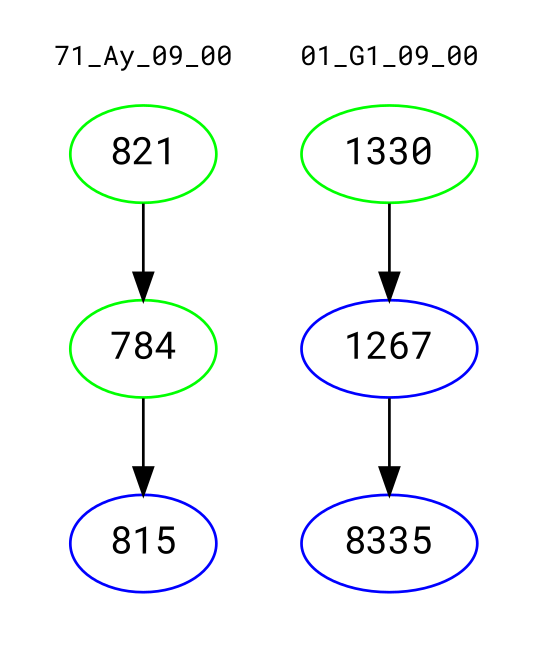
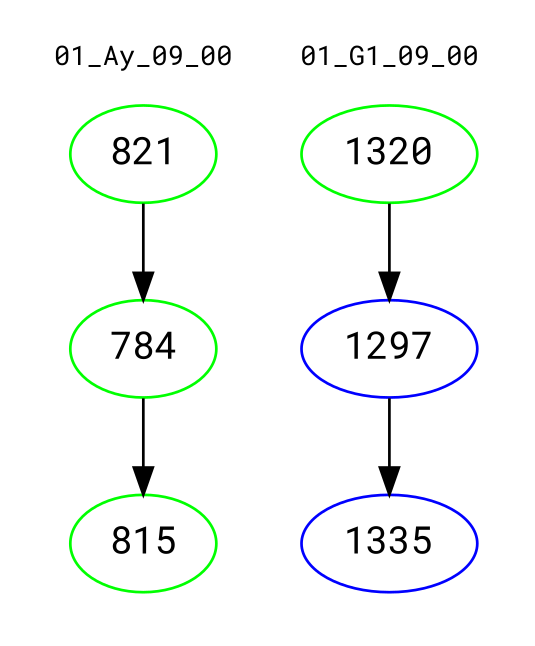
(145, 58) -> (145, 58)
(389, 154) -> (389, 154)
(389, 349) -> (389, 349)
(143, 544) -> (143, 544)
(389, 544) -> (389, 544)
